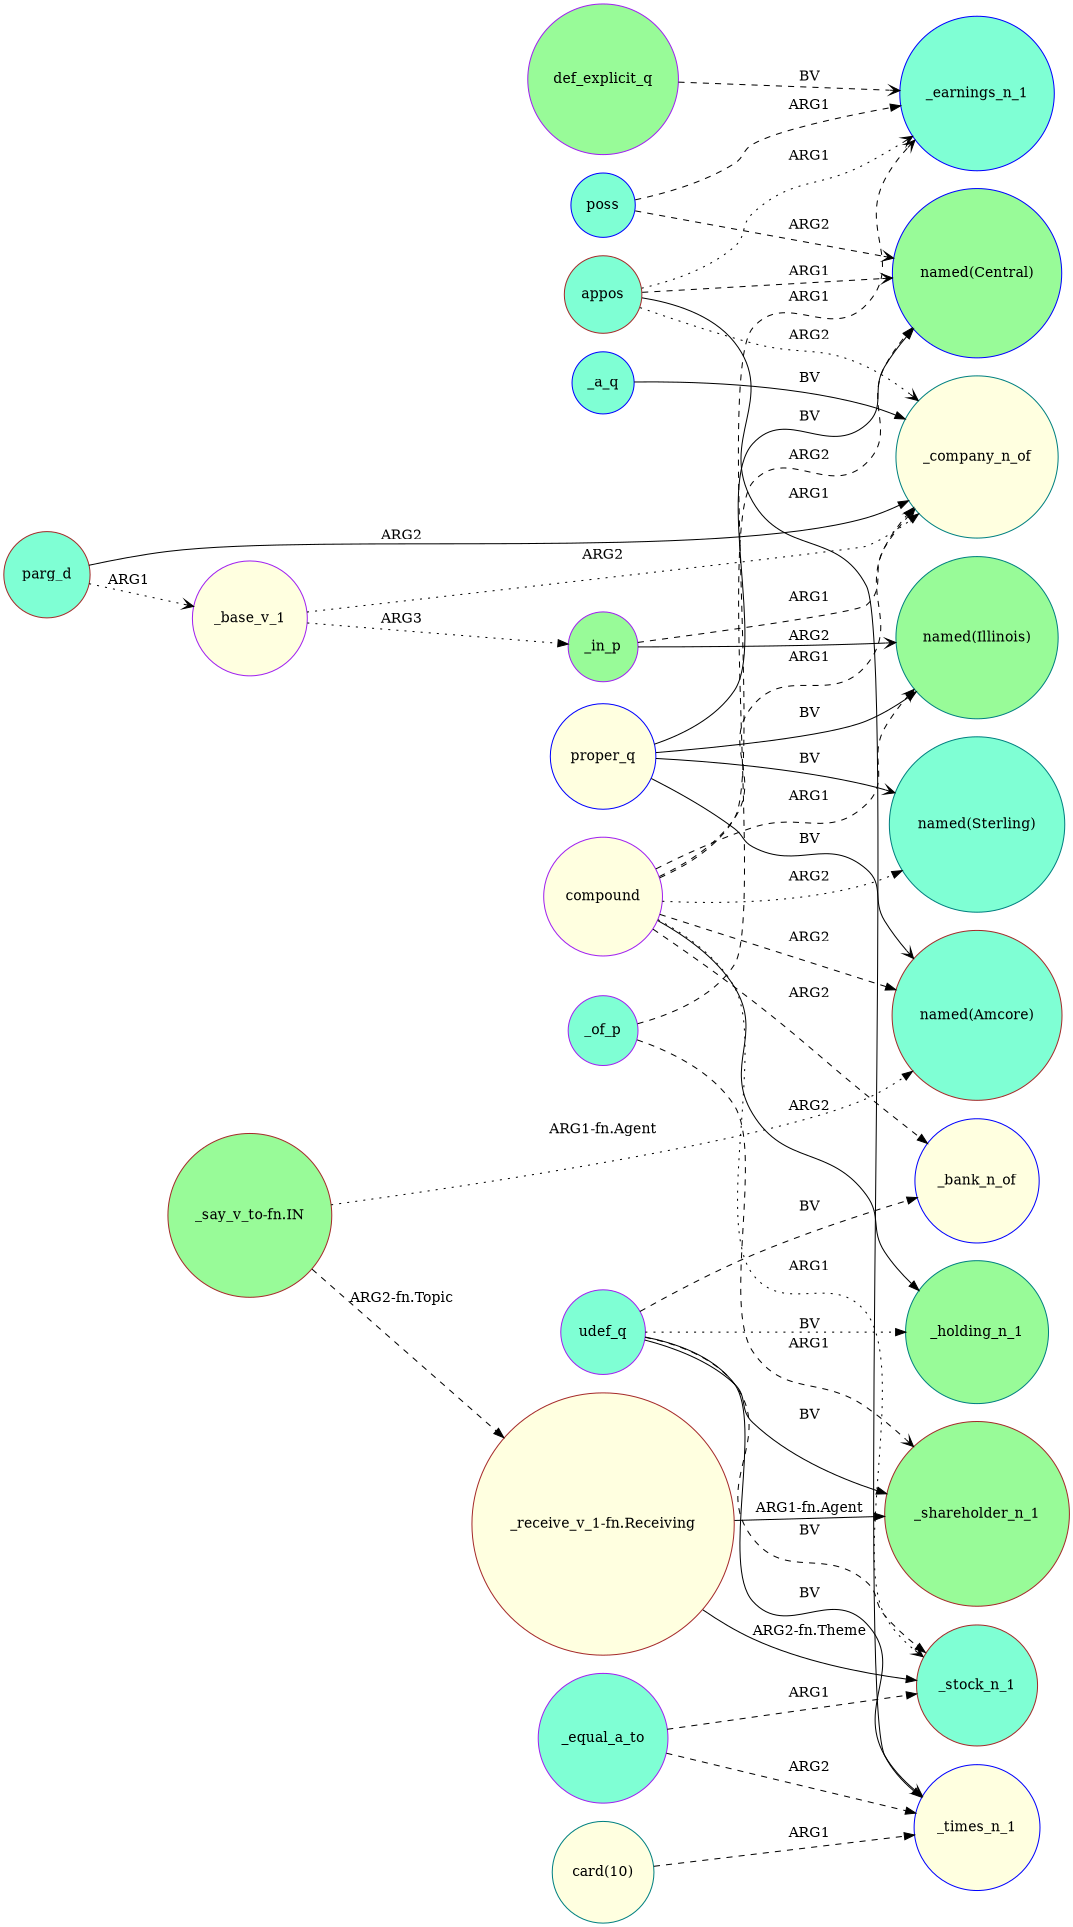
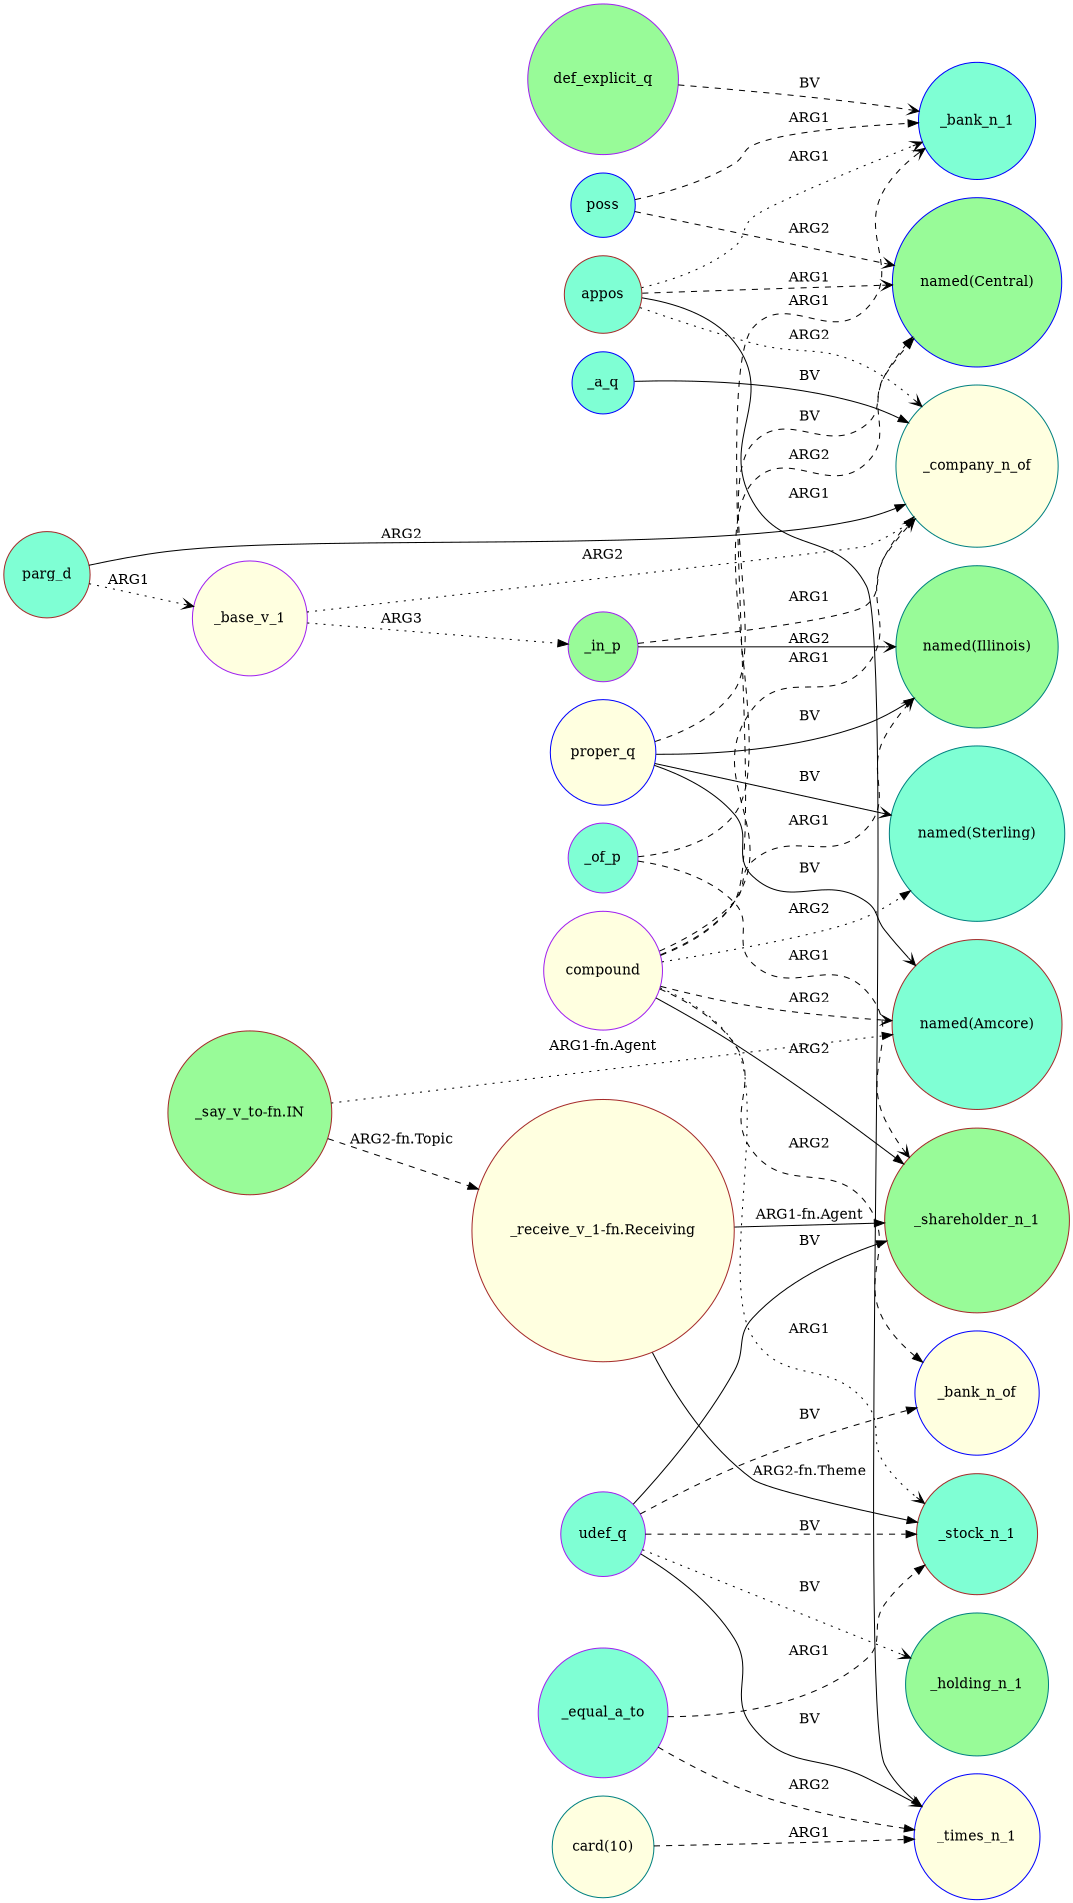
(977, 94) -> (977, 121)
(749, 450) -> (754, 443)
(773, 950) -> (770, 1009)
(756, 1118) -> (779, 1073)
(770, 1332) -> (772, 1602)
